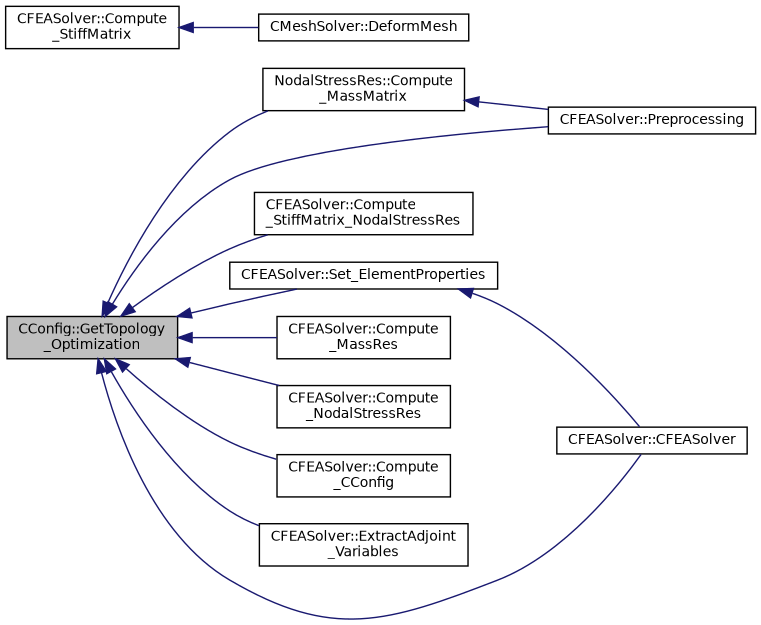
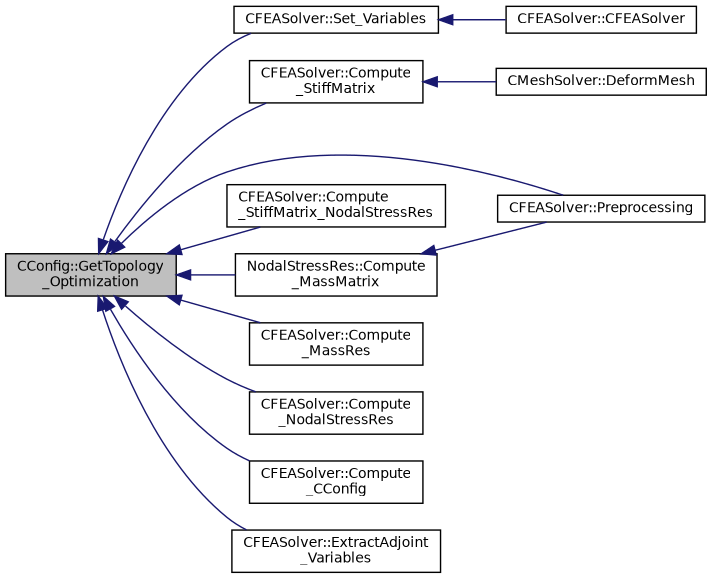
(364, 276) -> (336, 20)
(335, 618) -> (182, 162)
